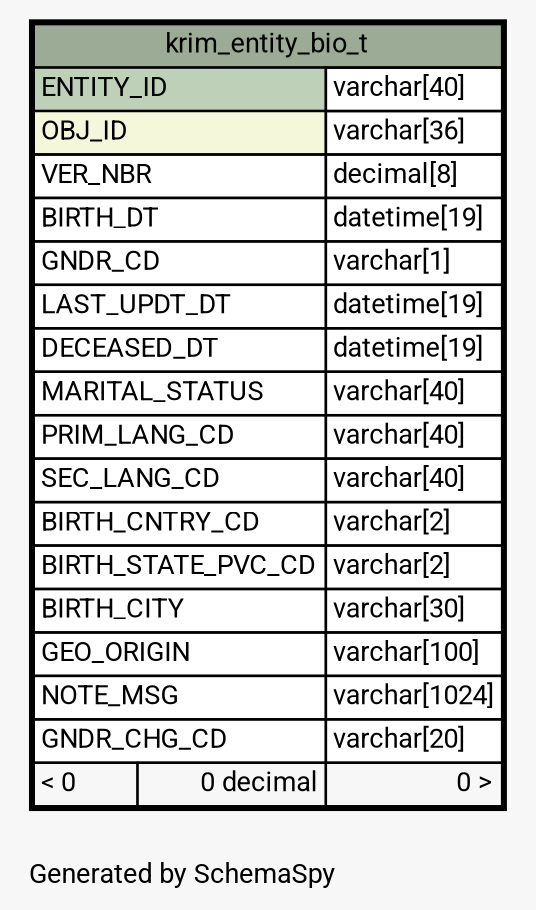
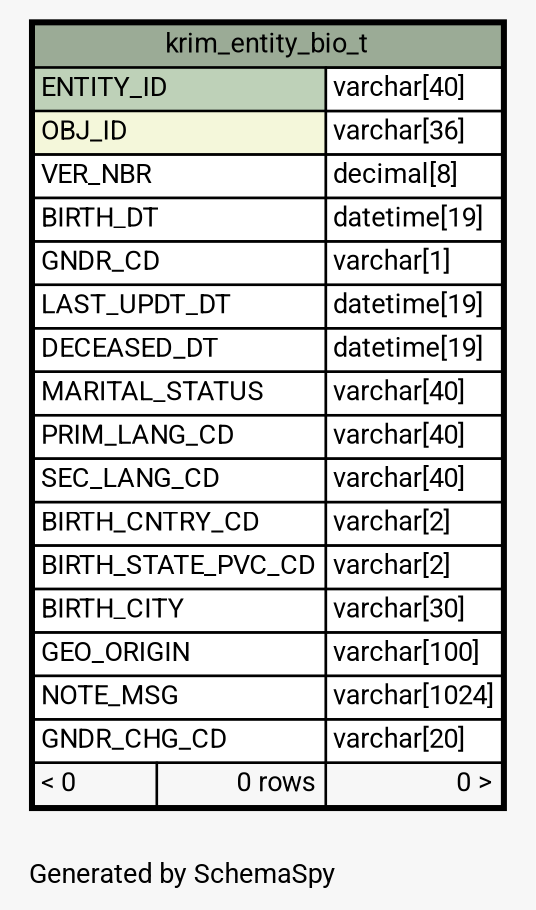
(259, 783) -> (278, 783)
